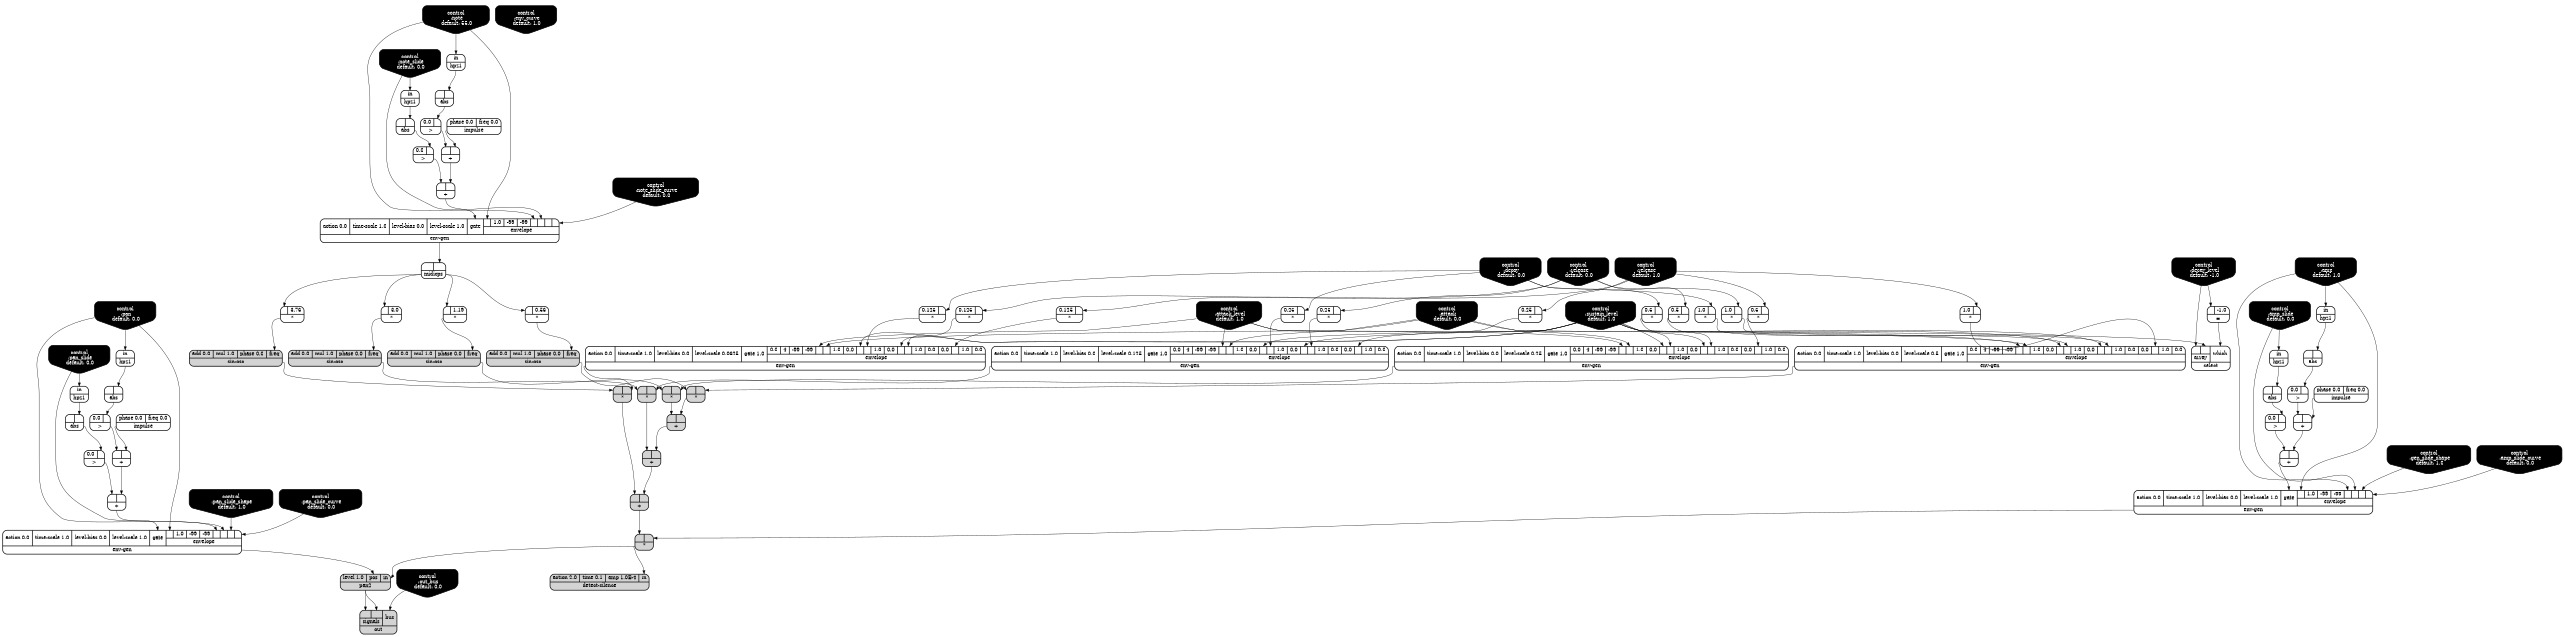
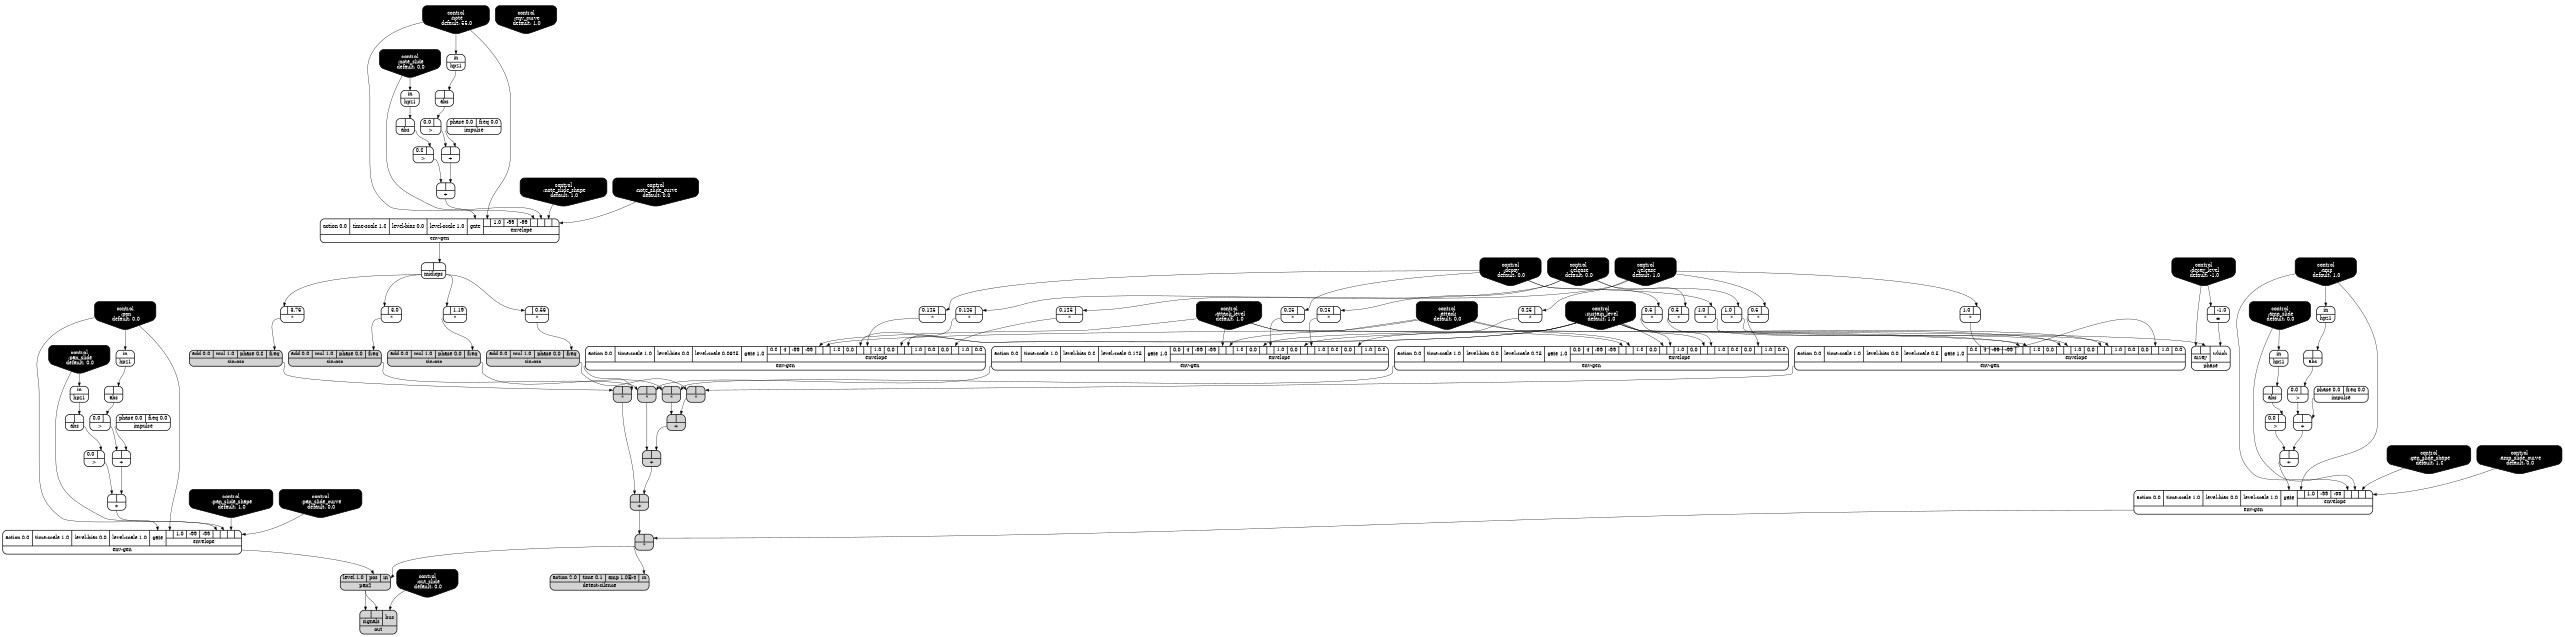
none -> (564, 191)
(2211, 366) -> (2211, 366)
(427, 582) -> (427, 582)
